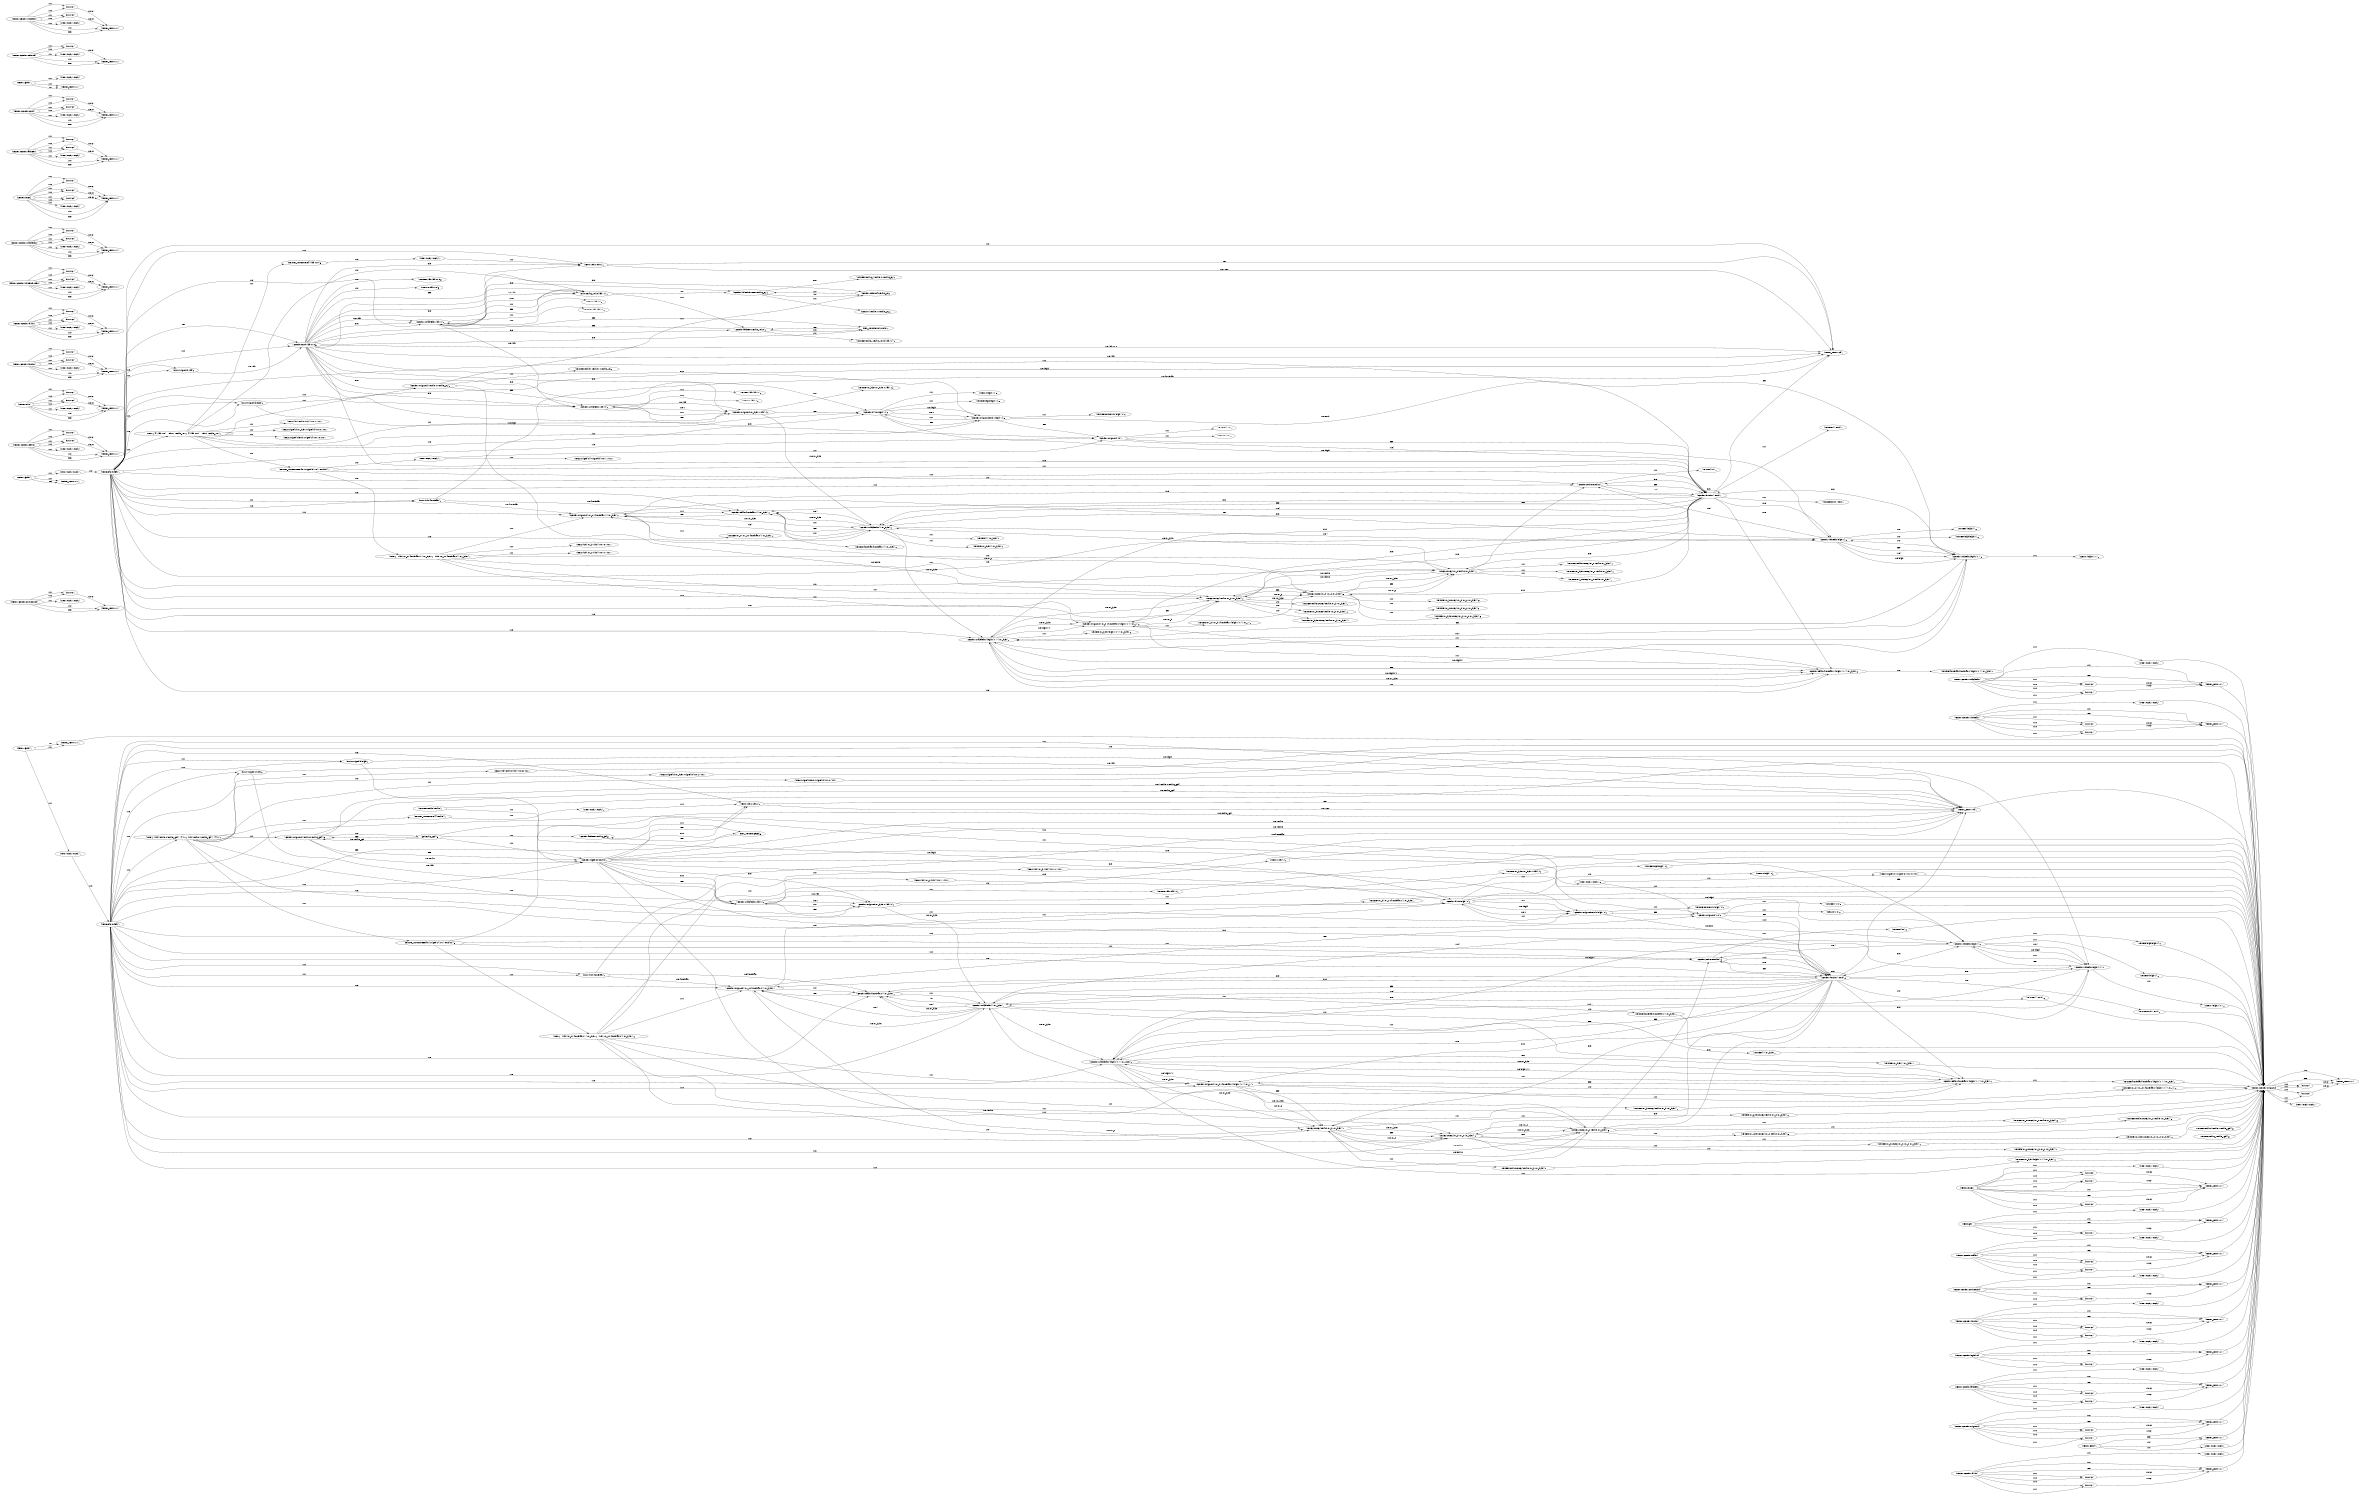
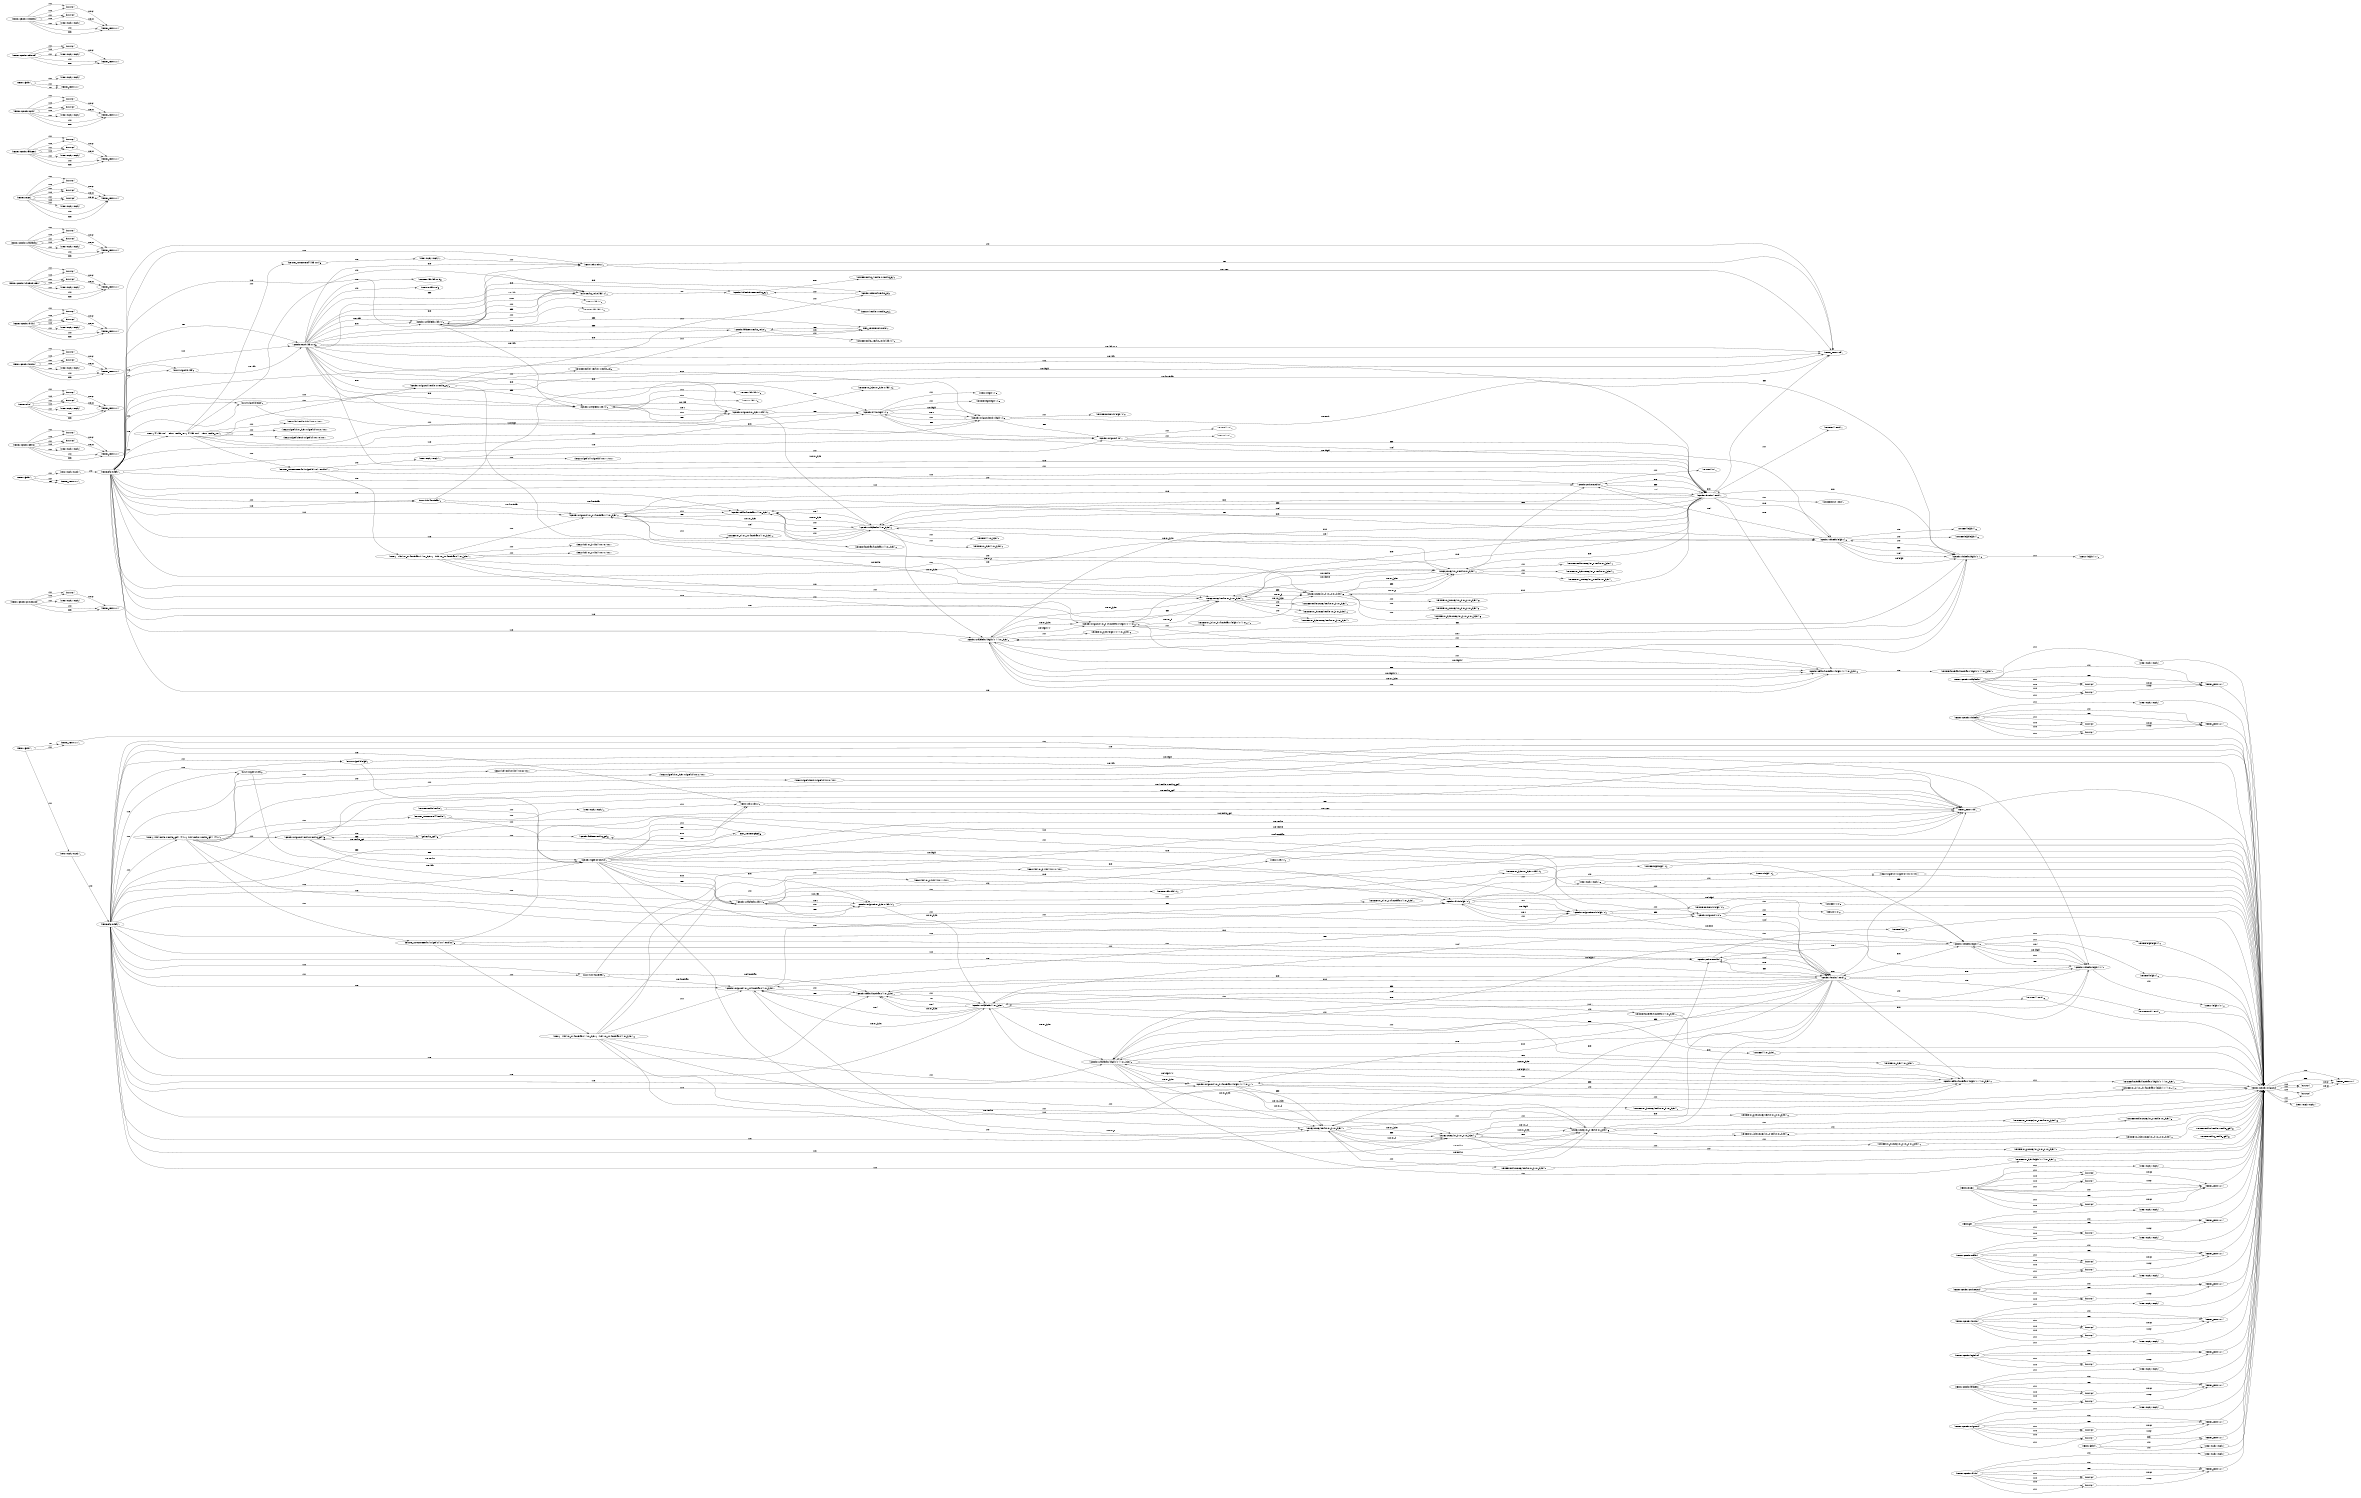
(812, 297) -> none
(679, 305) -> (672, 350)
(510, 848) -> (523, 829)
